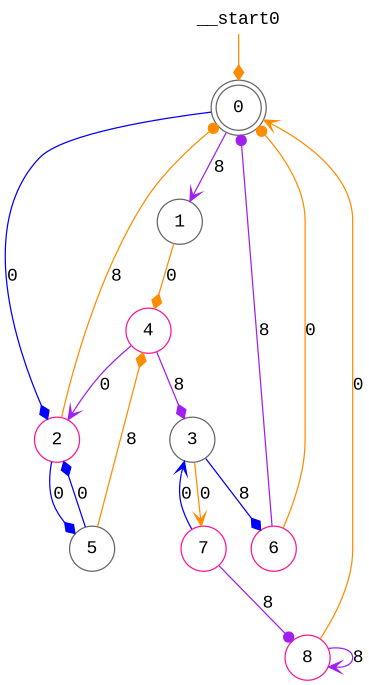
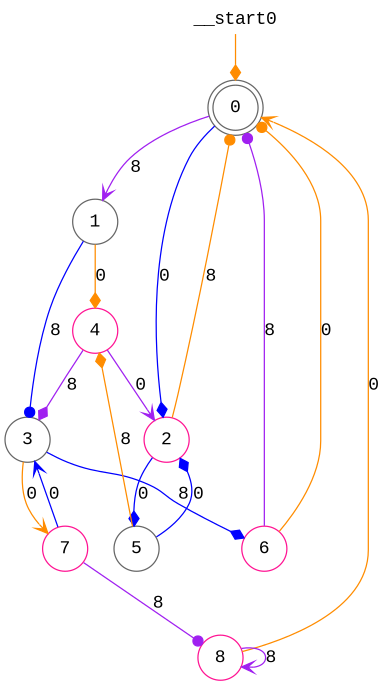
none -> (46, 321)
